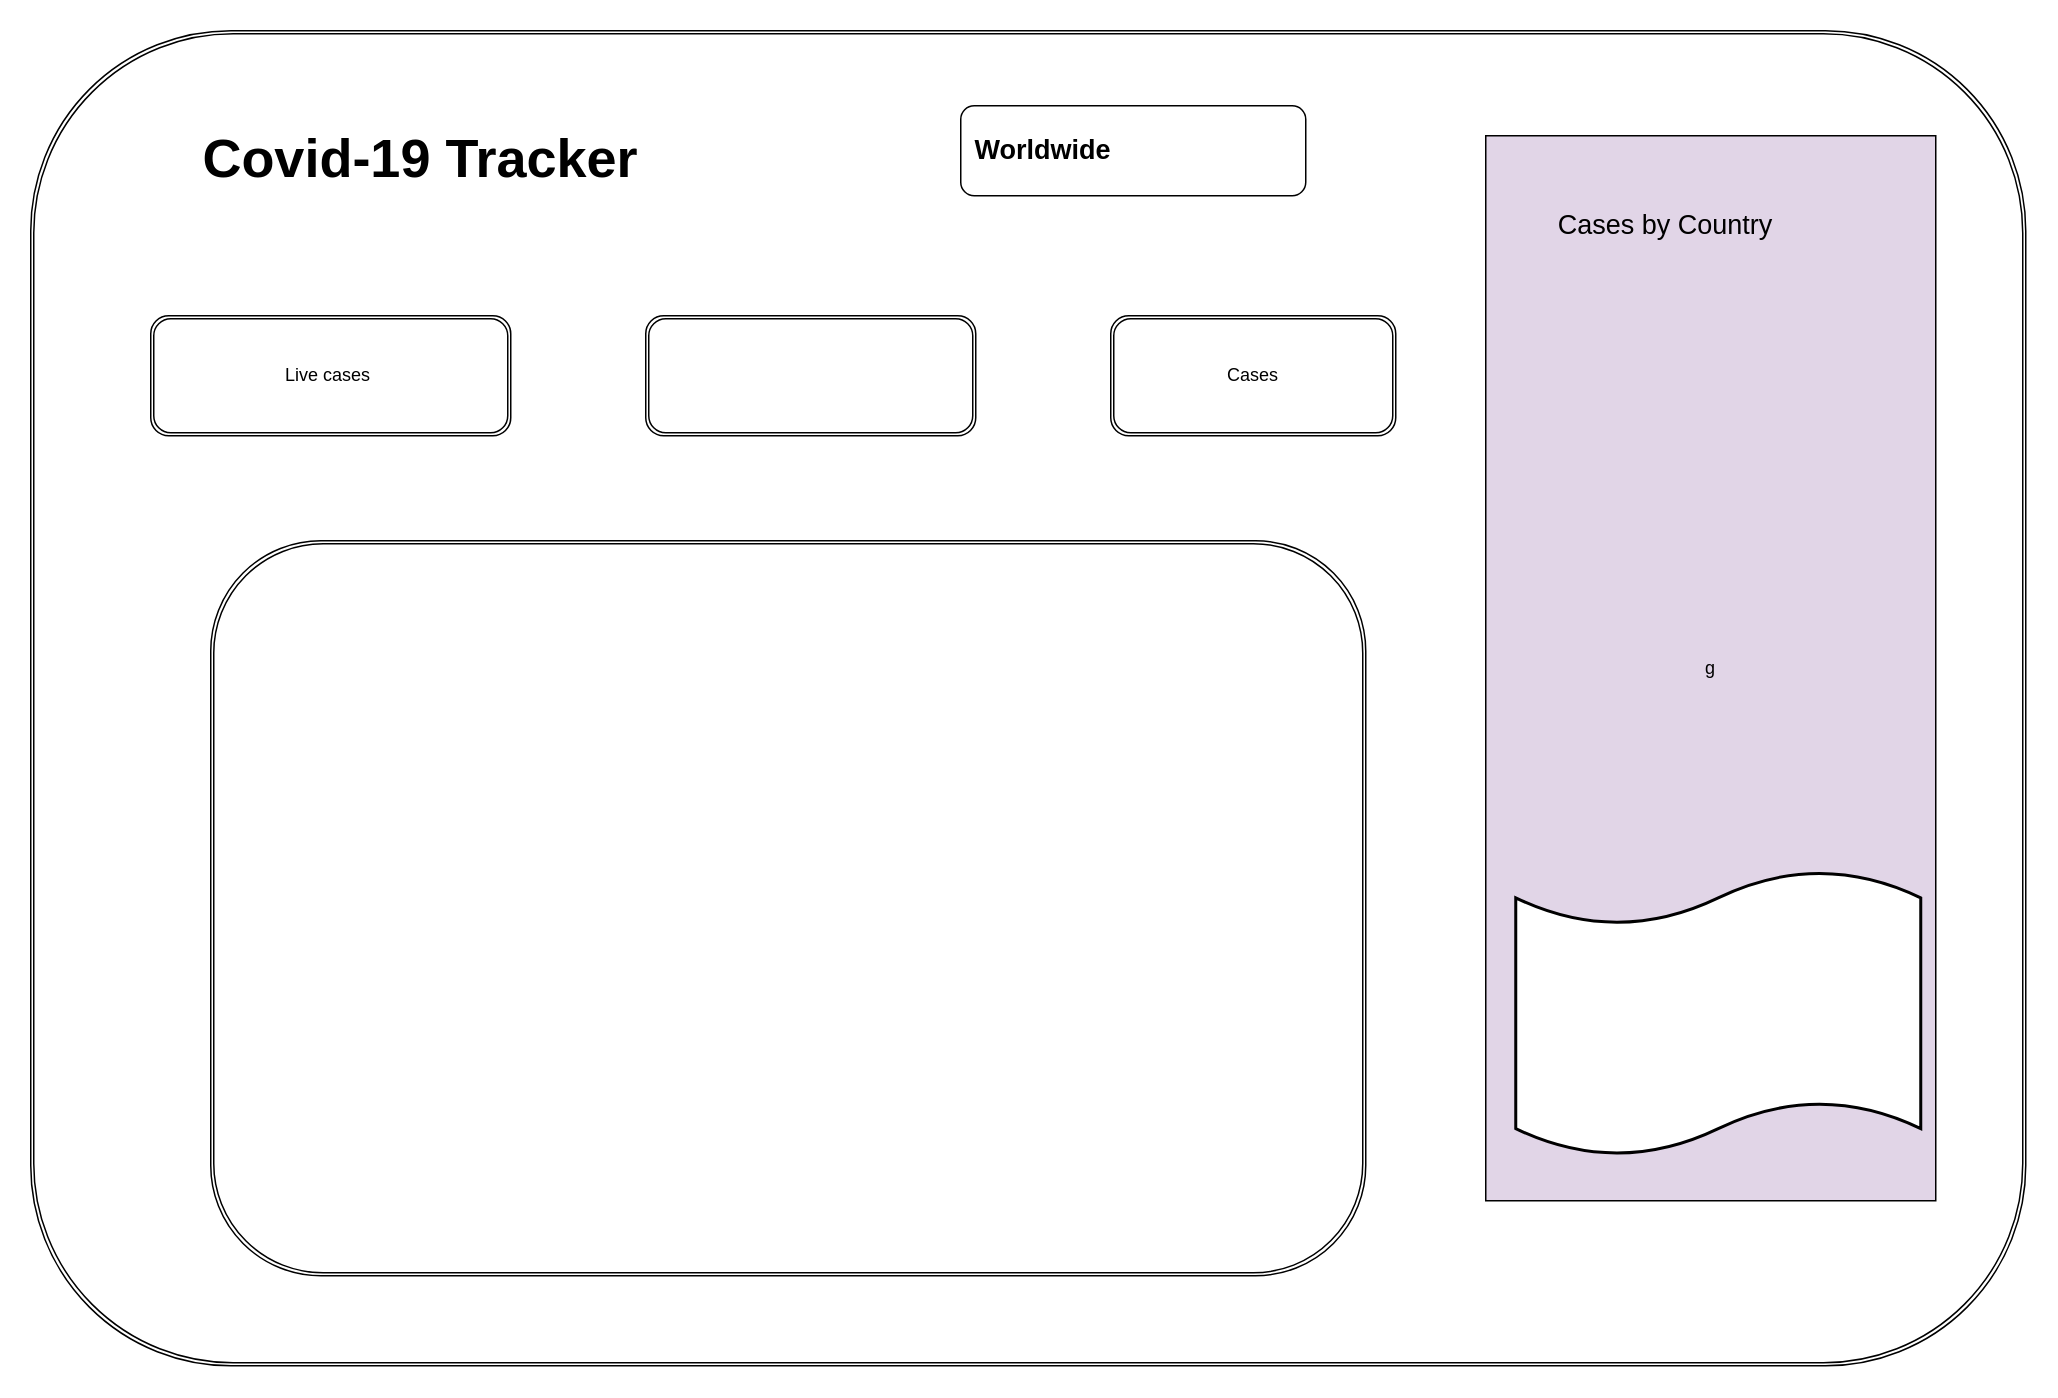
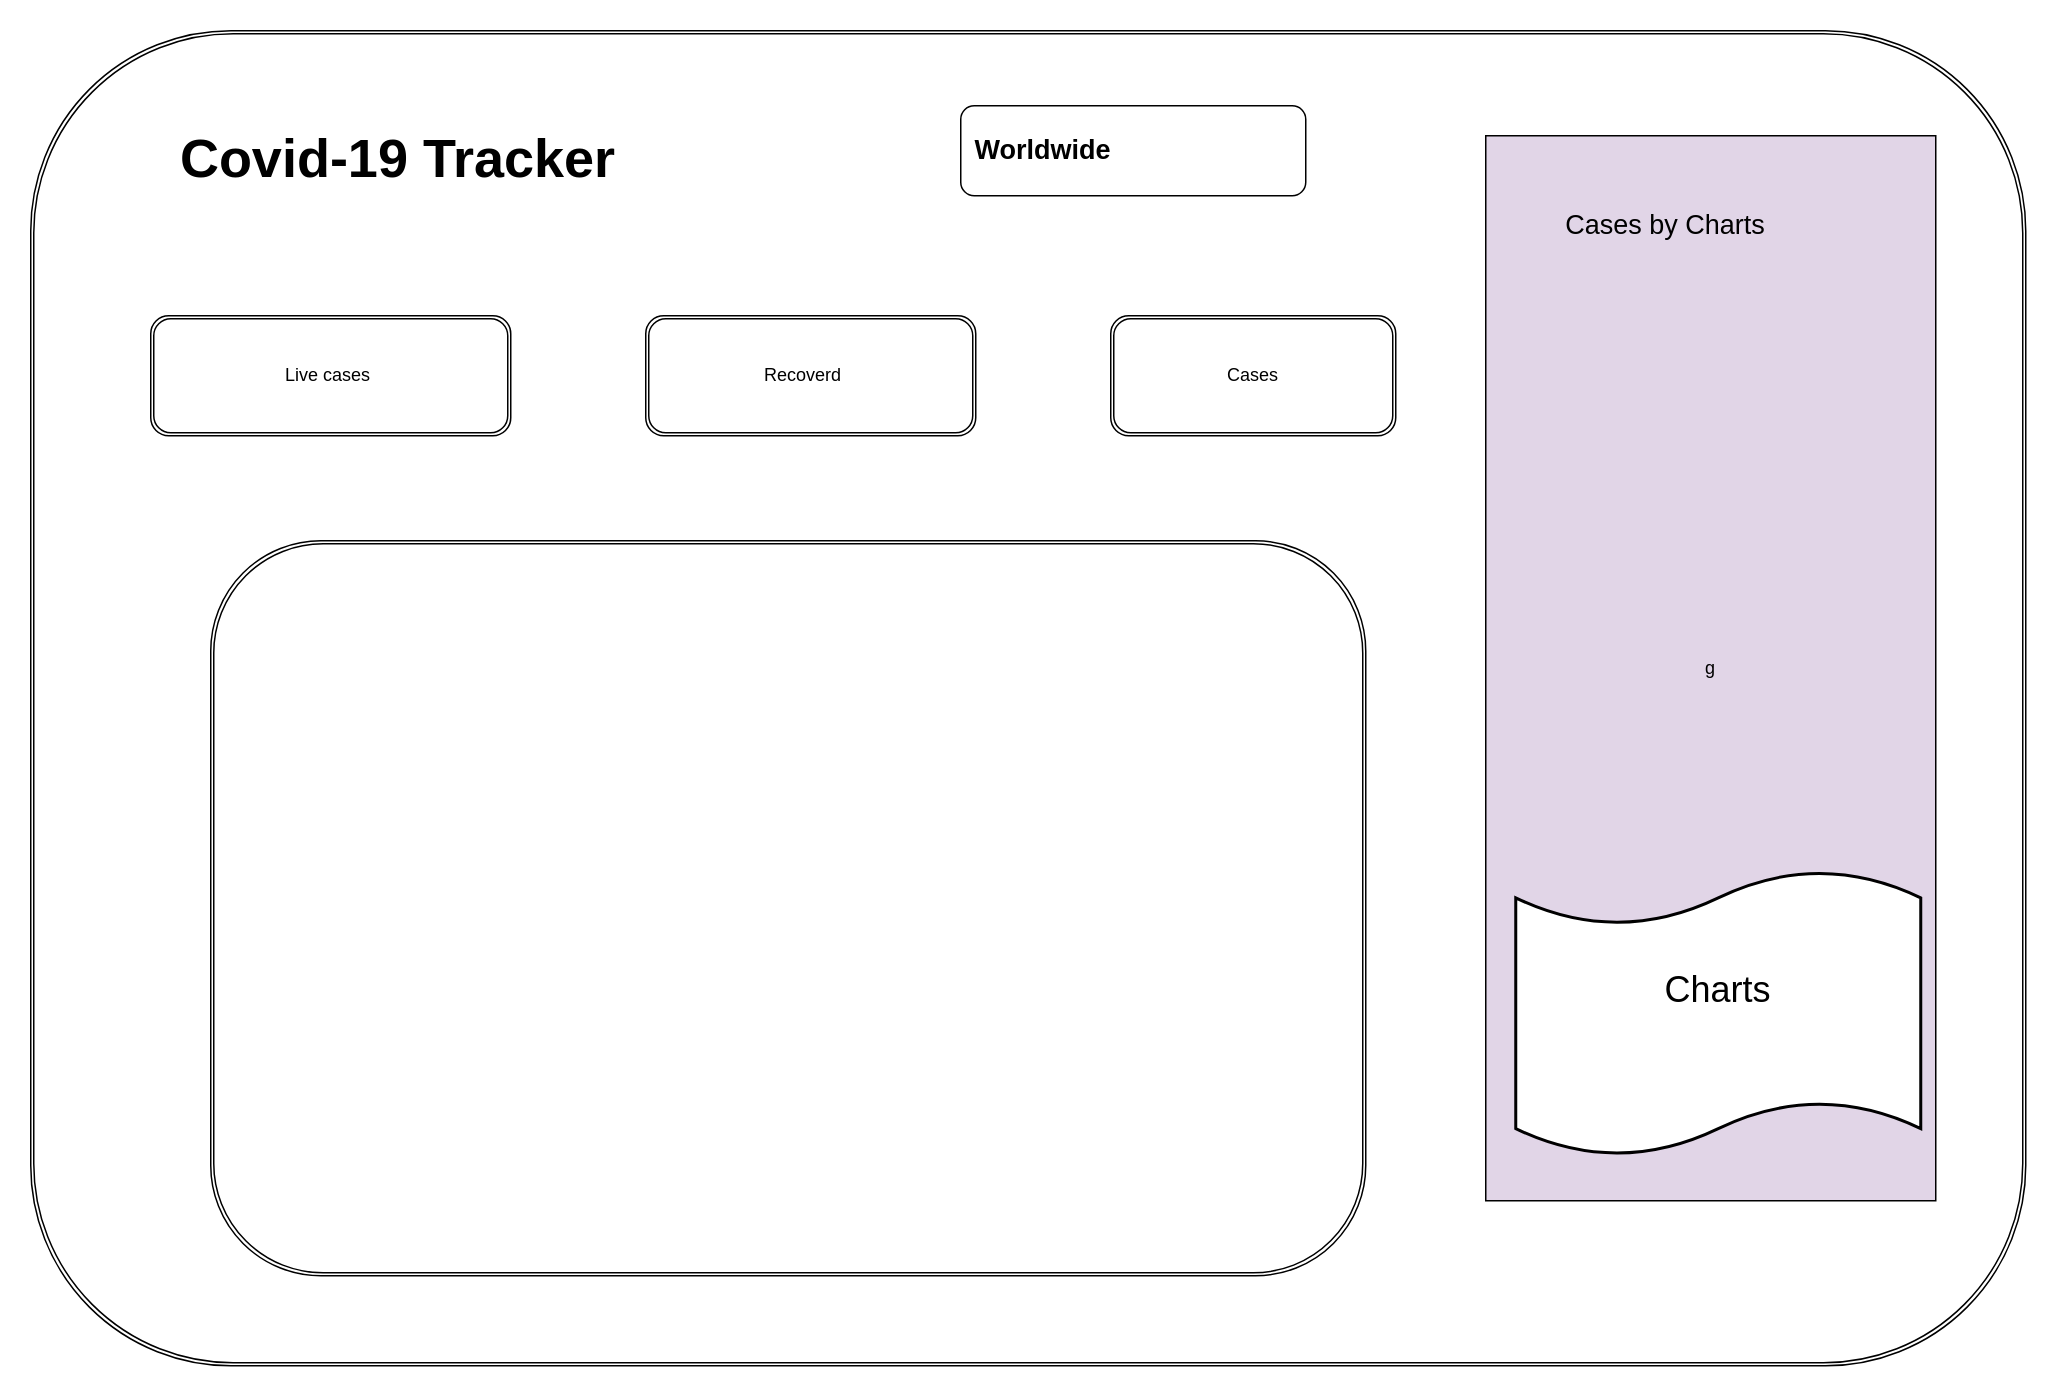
(421, 158) -> (398, 158)
(1666, 226) -> (1666, 226)
none -> (803, 376)
none -> (1718, 991)
